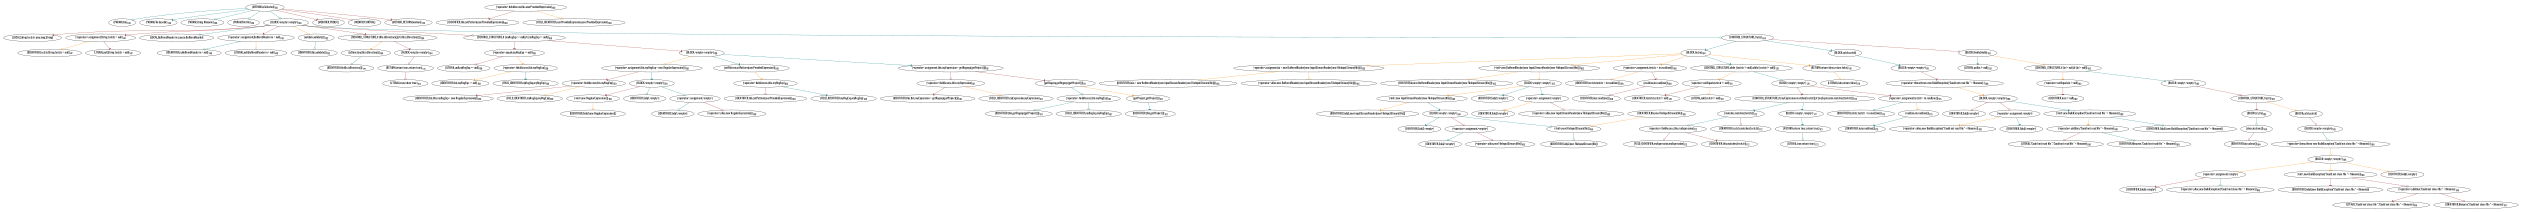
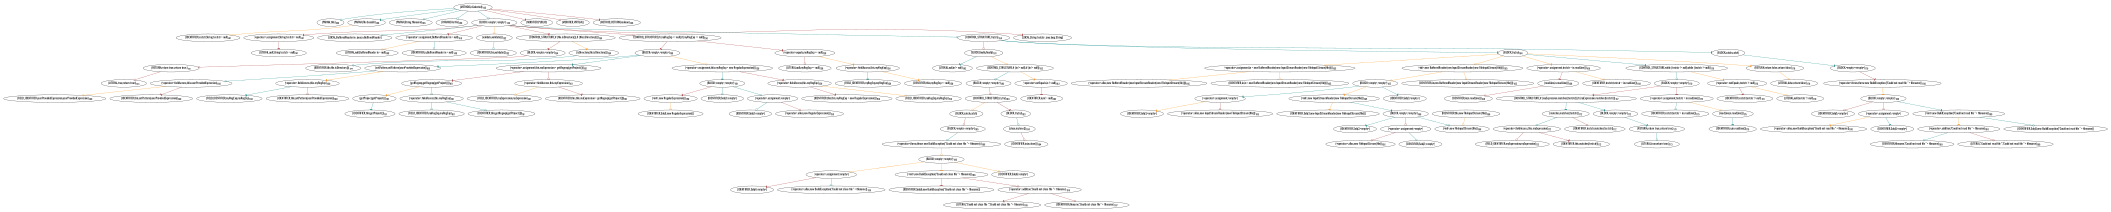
(76, 45) -> (293, 31)
none -> (301, 76)
(1574, 144) -> none
